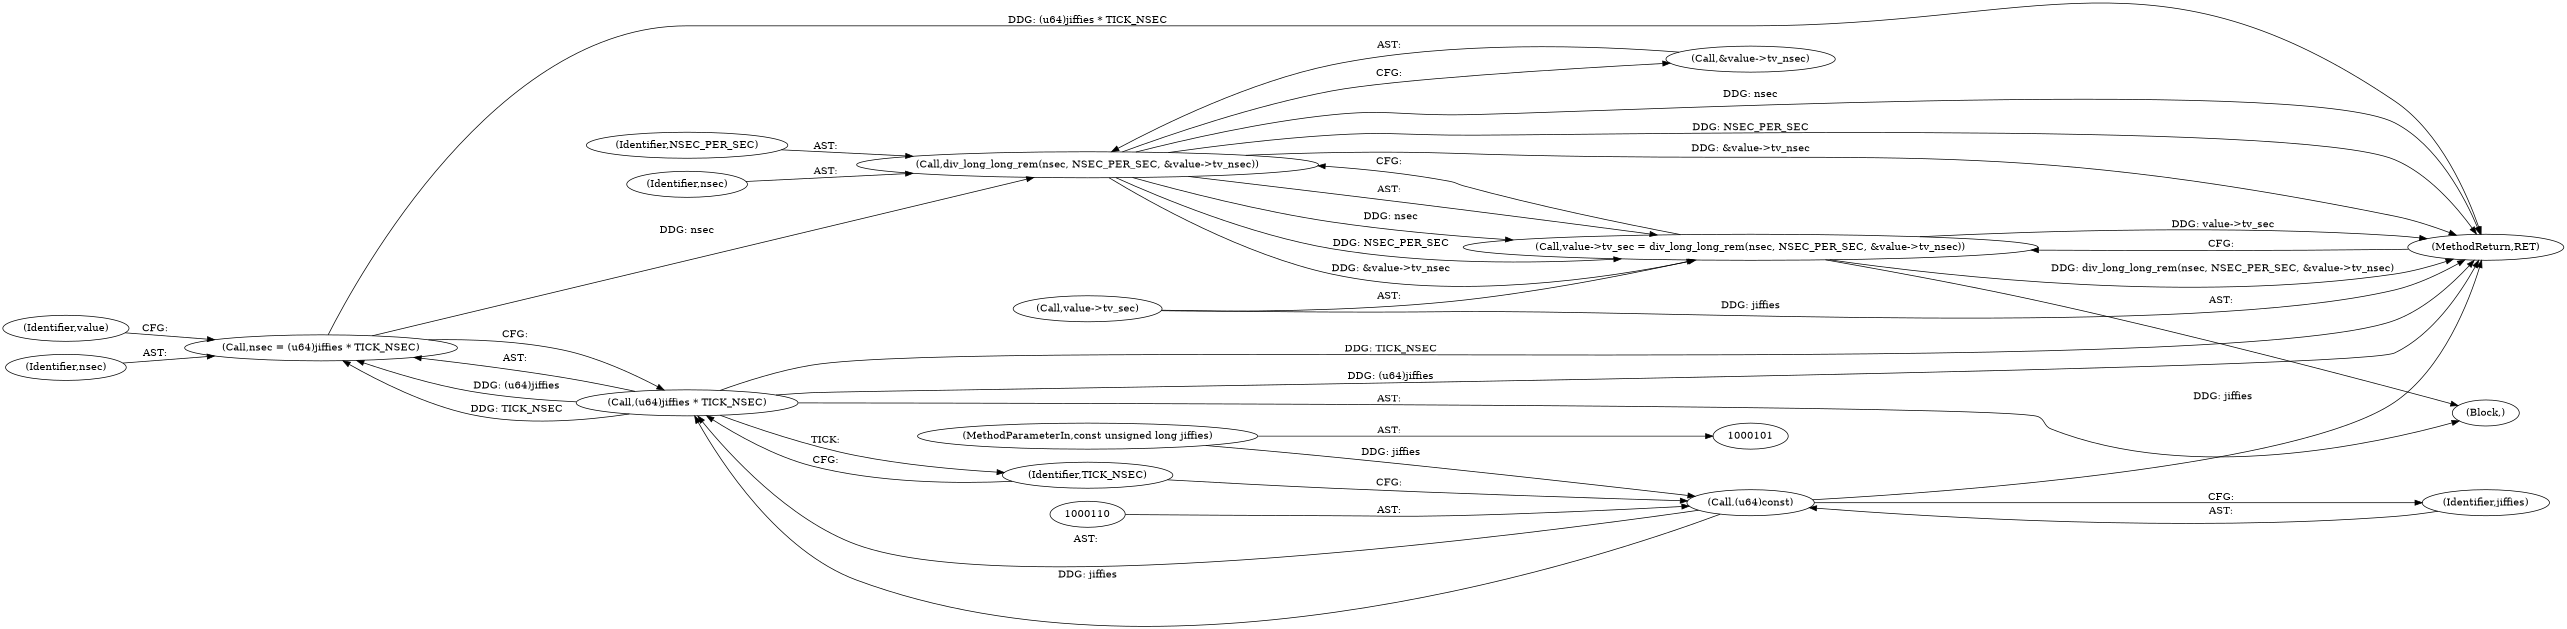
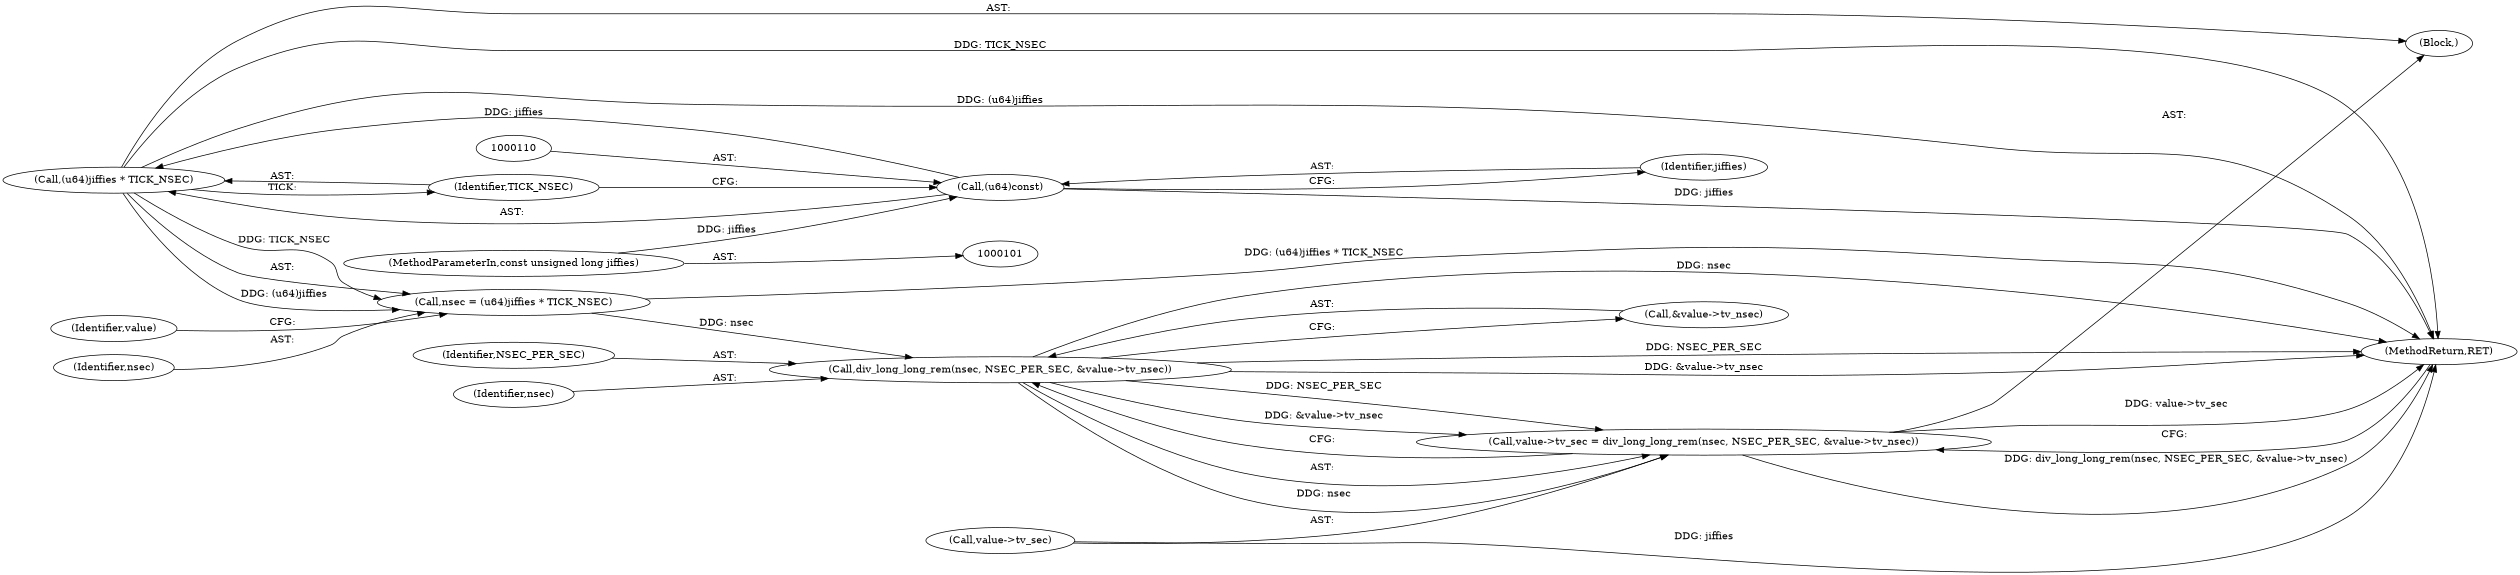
(547, 347) -> none
(827, 460) -> (284, 176)
